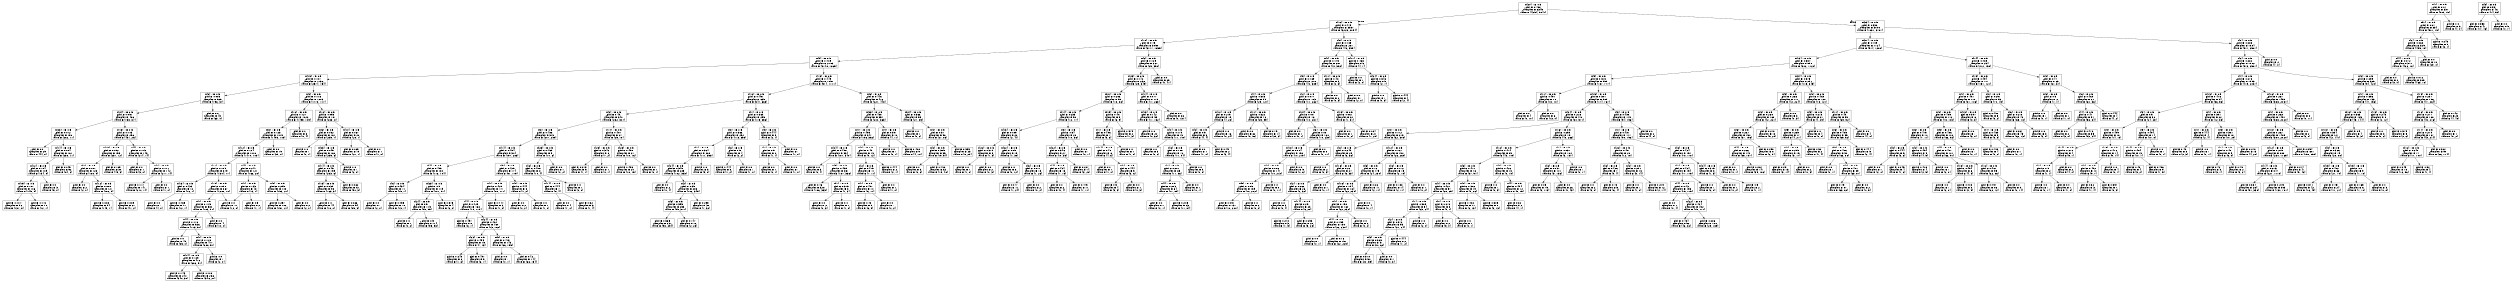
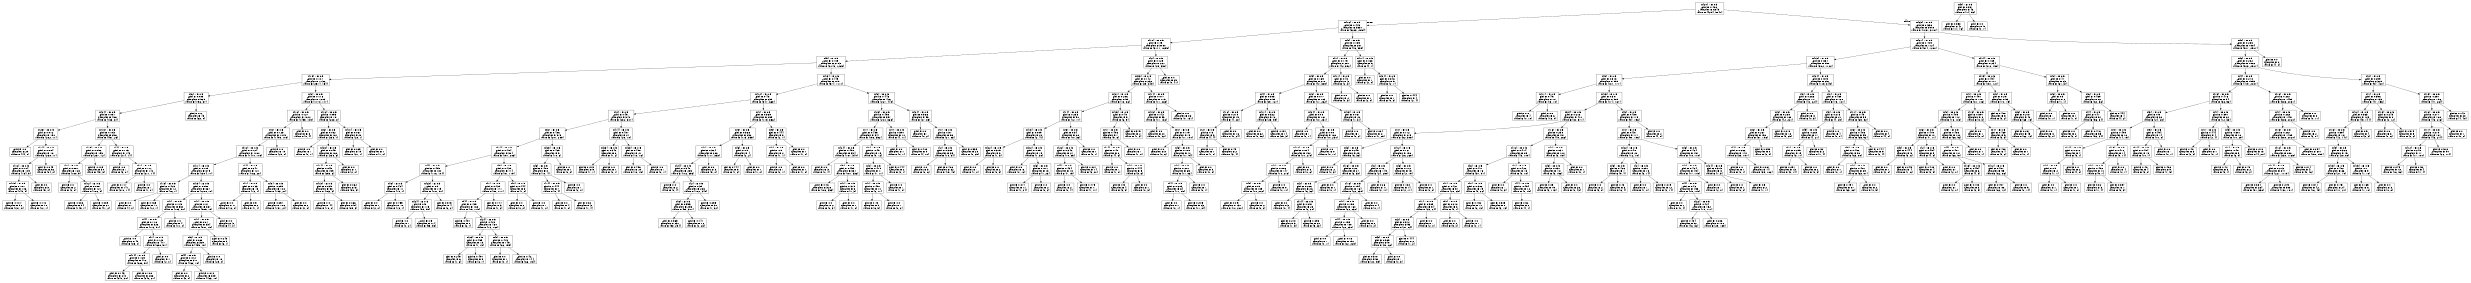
(224, 196) -> (201, 196)
